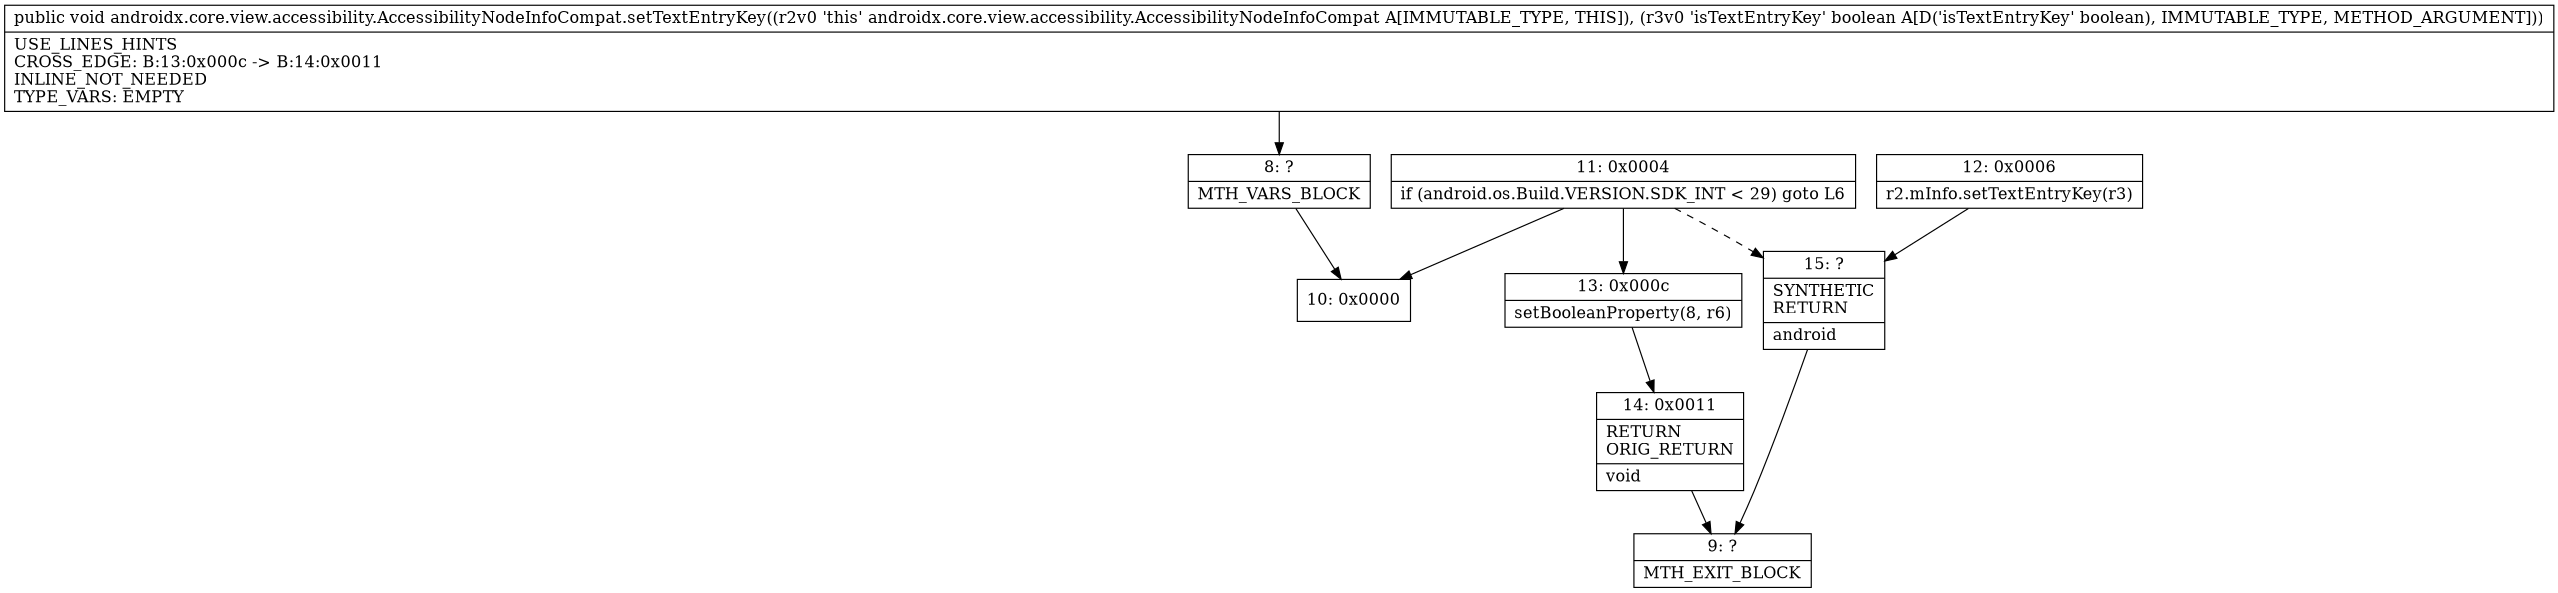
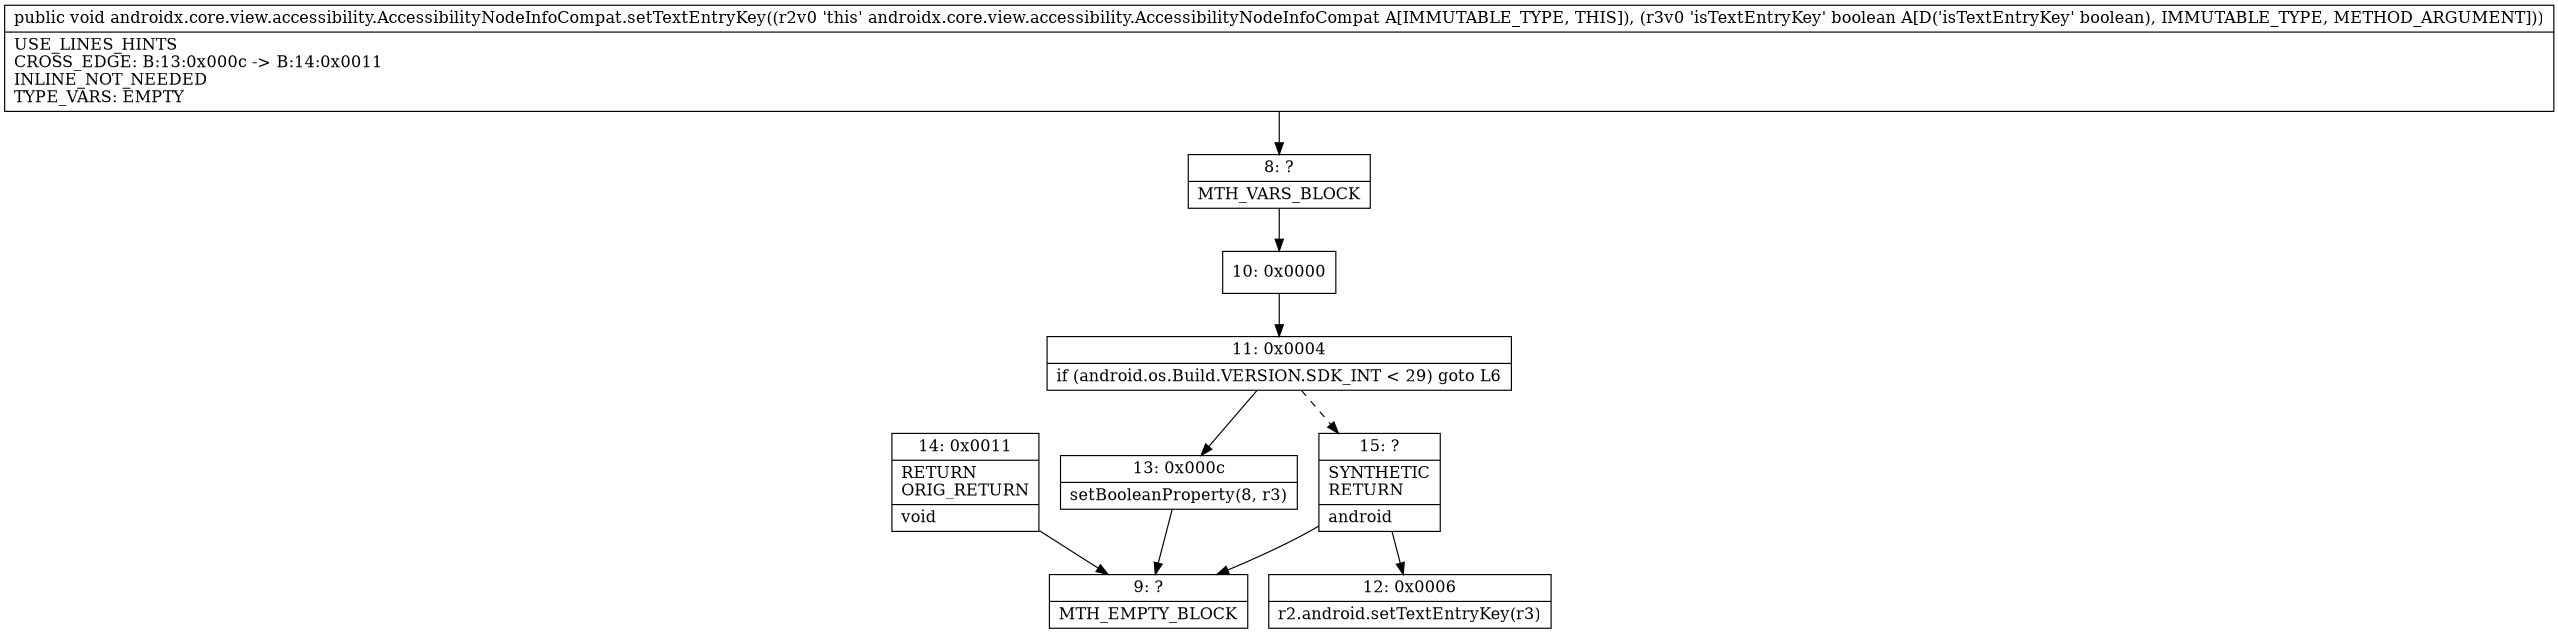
(2010, 194) -> (1410, 614)
(1932, 232) -> (1396, 547)
(1487, 241) -> (1279, 309)
(1623, 313) -> (1179, 495)
(1641, 354) -> (1165, 536)
(1723, 573) -> (1149, 614)
